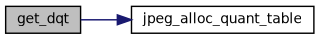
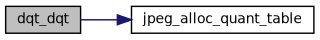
(43, 20) -> (43, 20)
